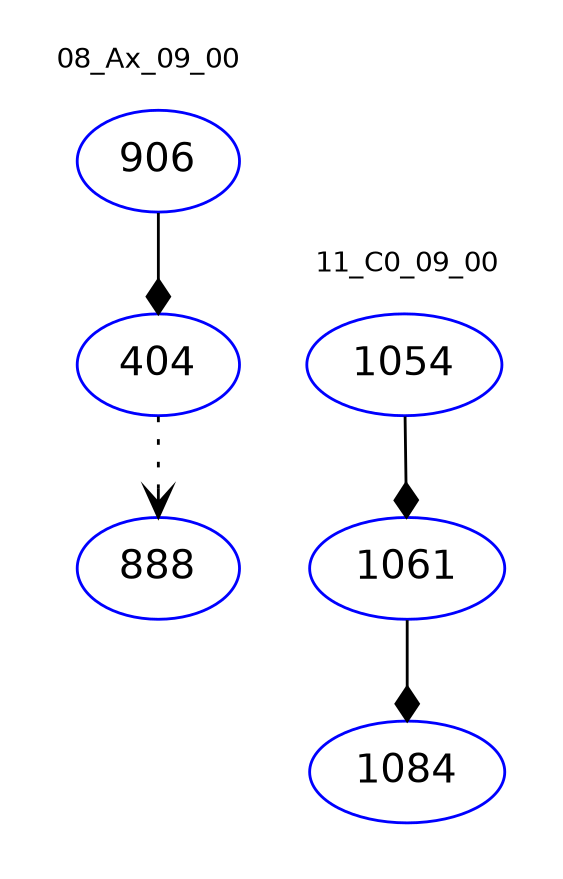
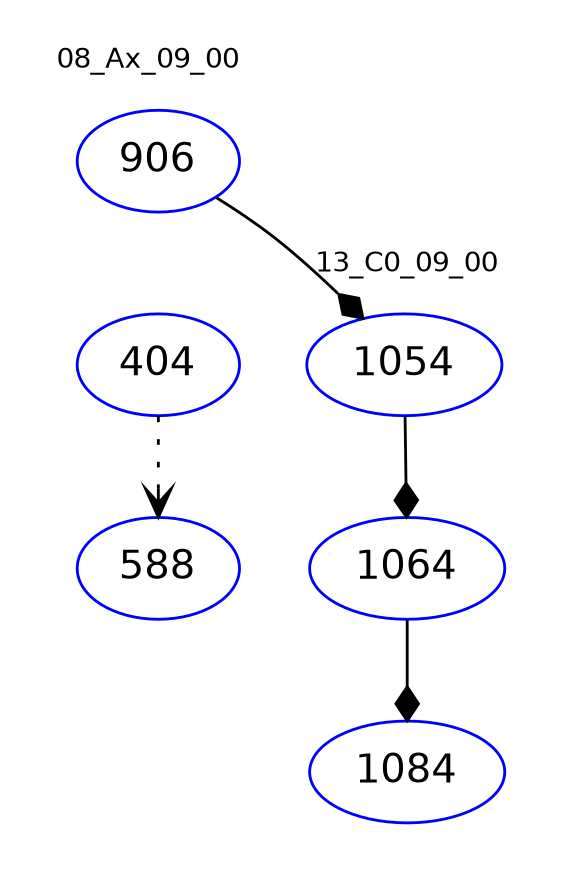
(158, 246) -> (304, 262)
(407, 264) -> (407, 264)
(158, 568) -> (158, 568)
(407, 568) -> (407, 568)
